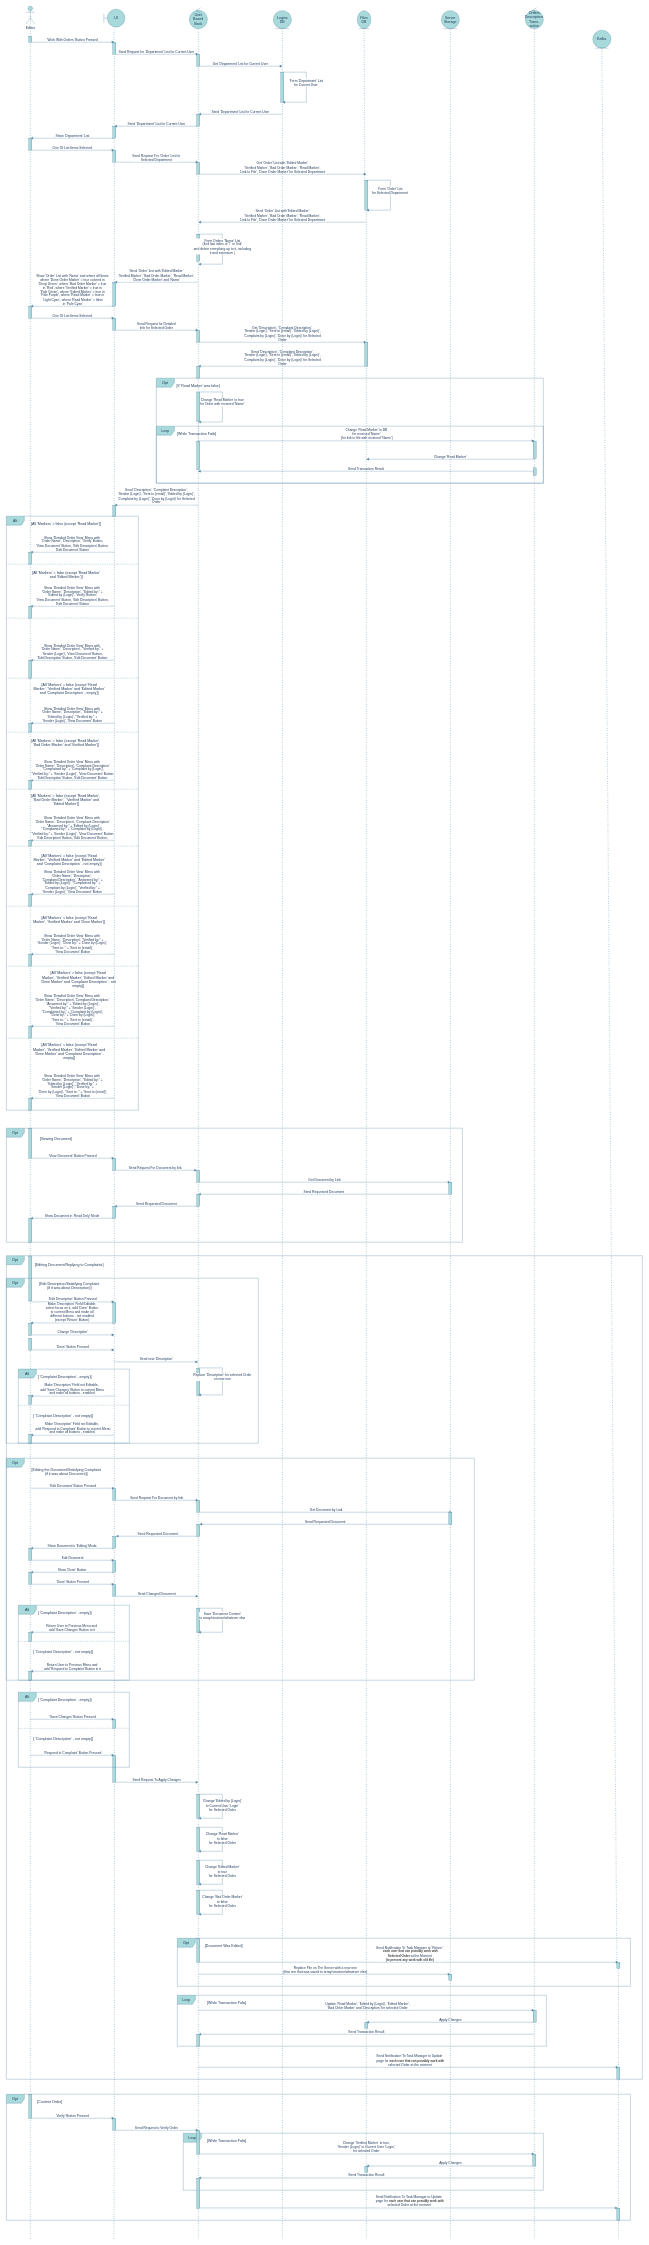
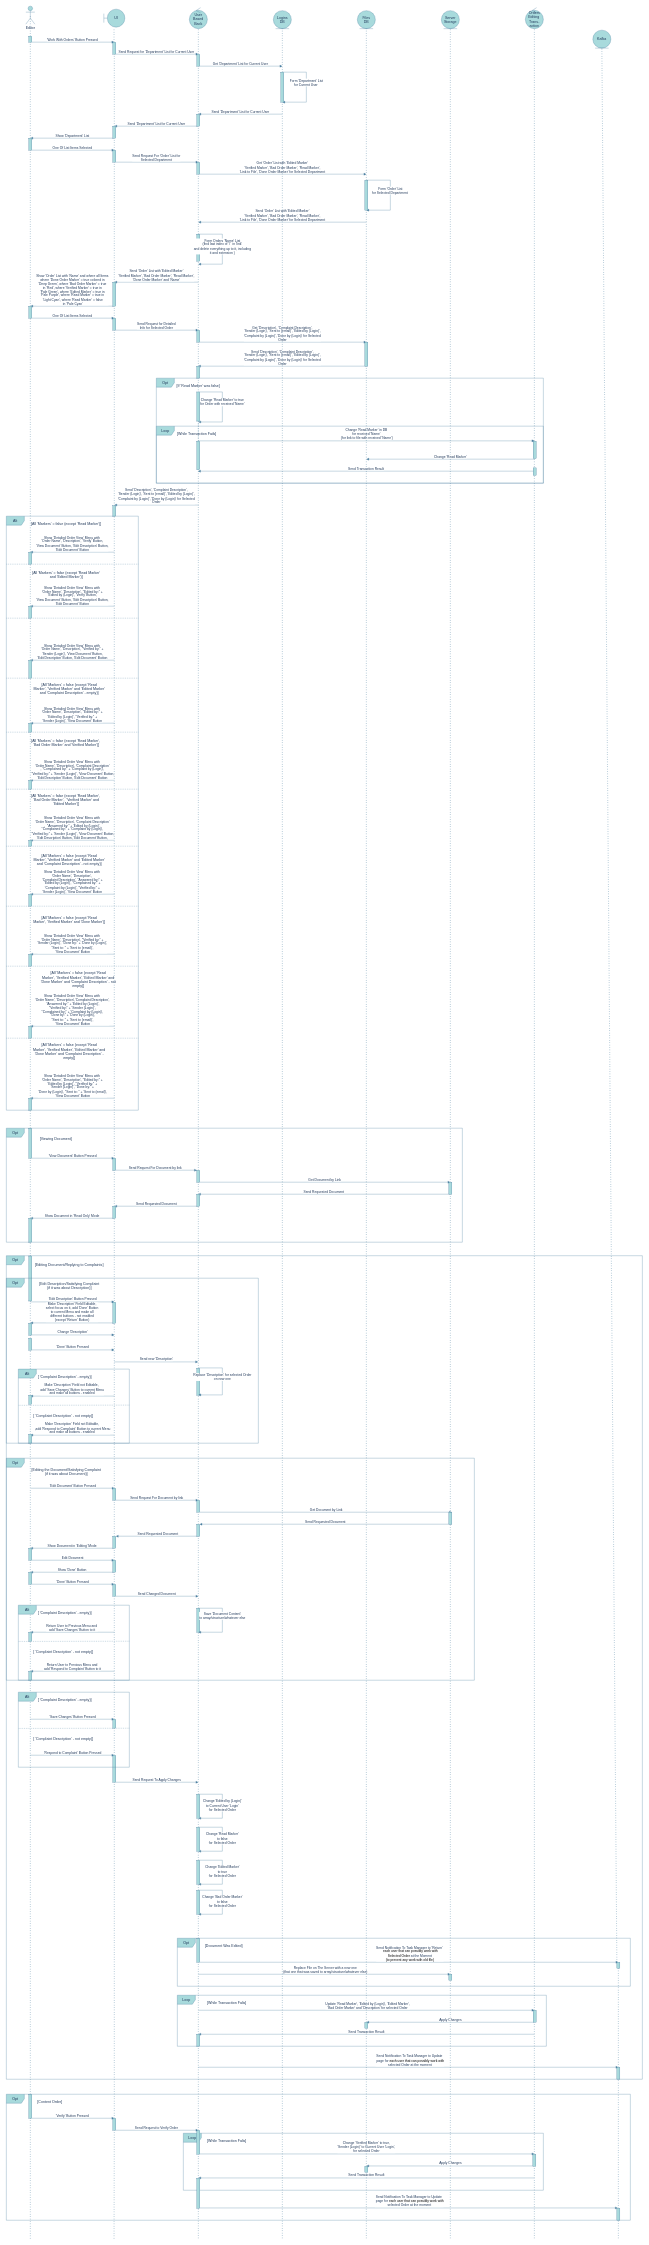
(534, 19) -> (534, 19)
(364, 20) -> (366, 20)
